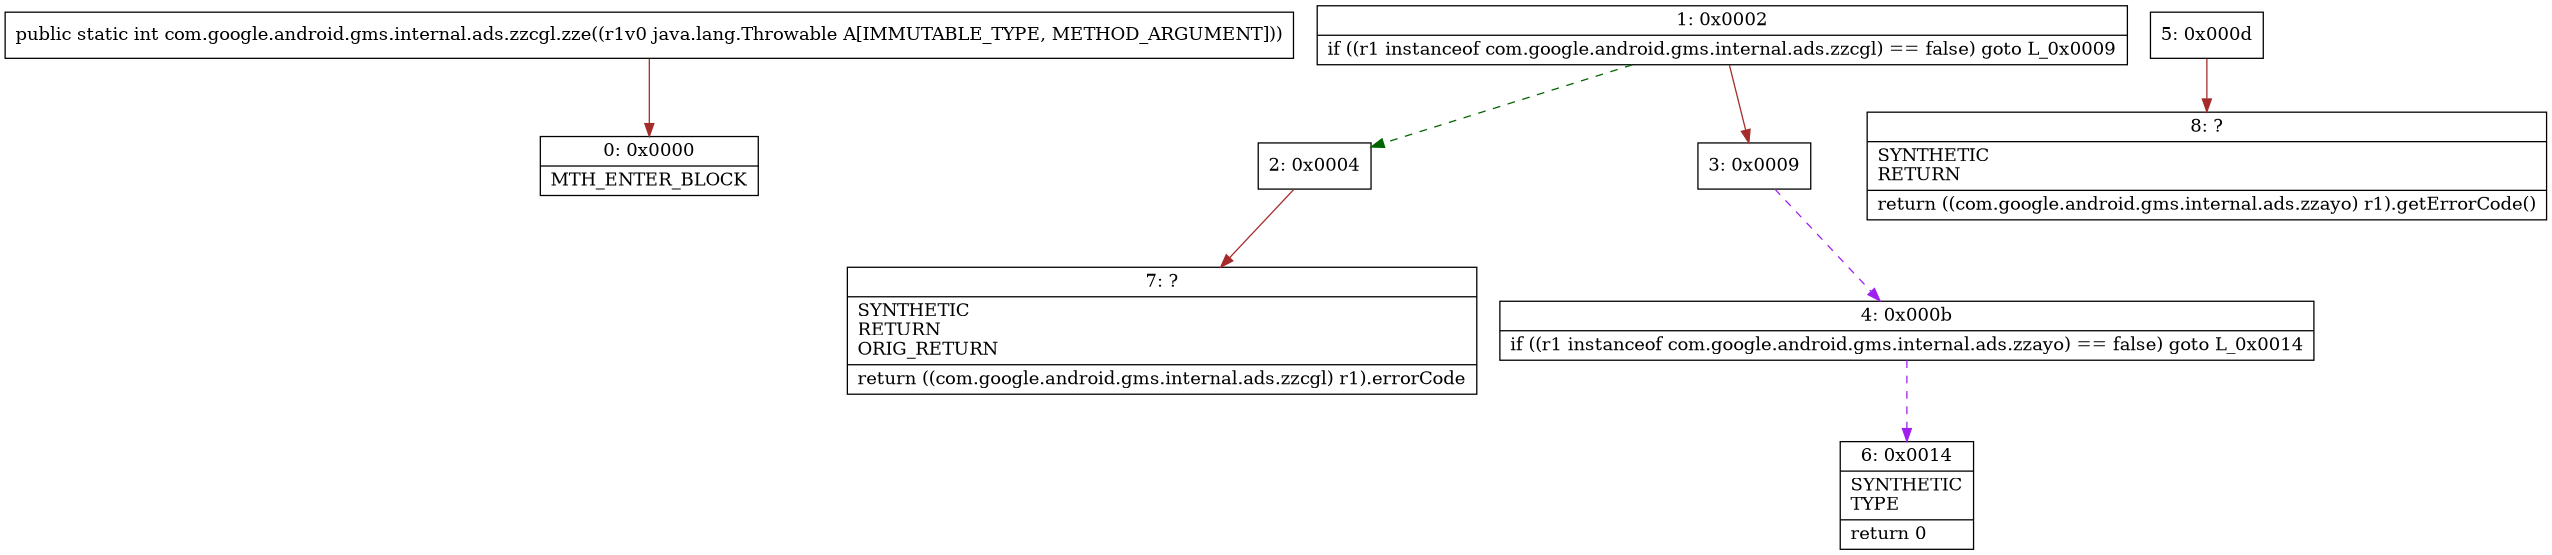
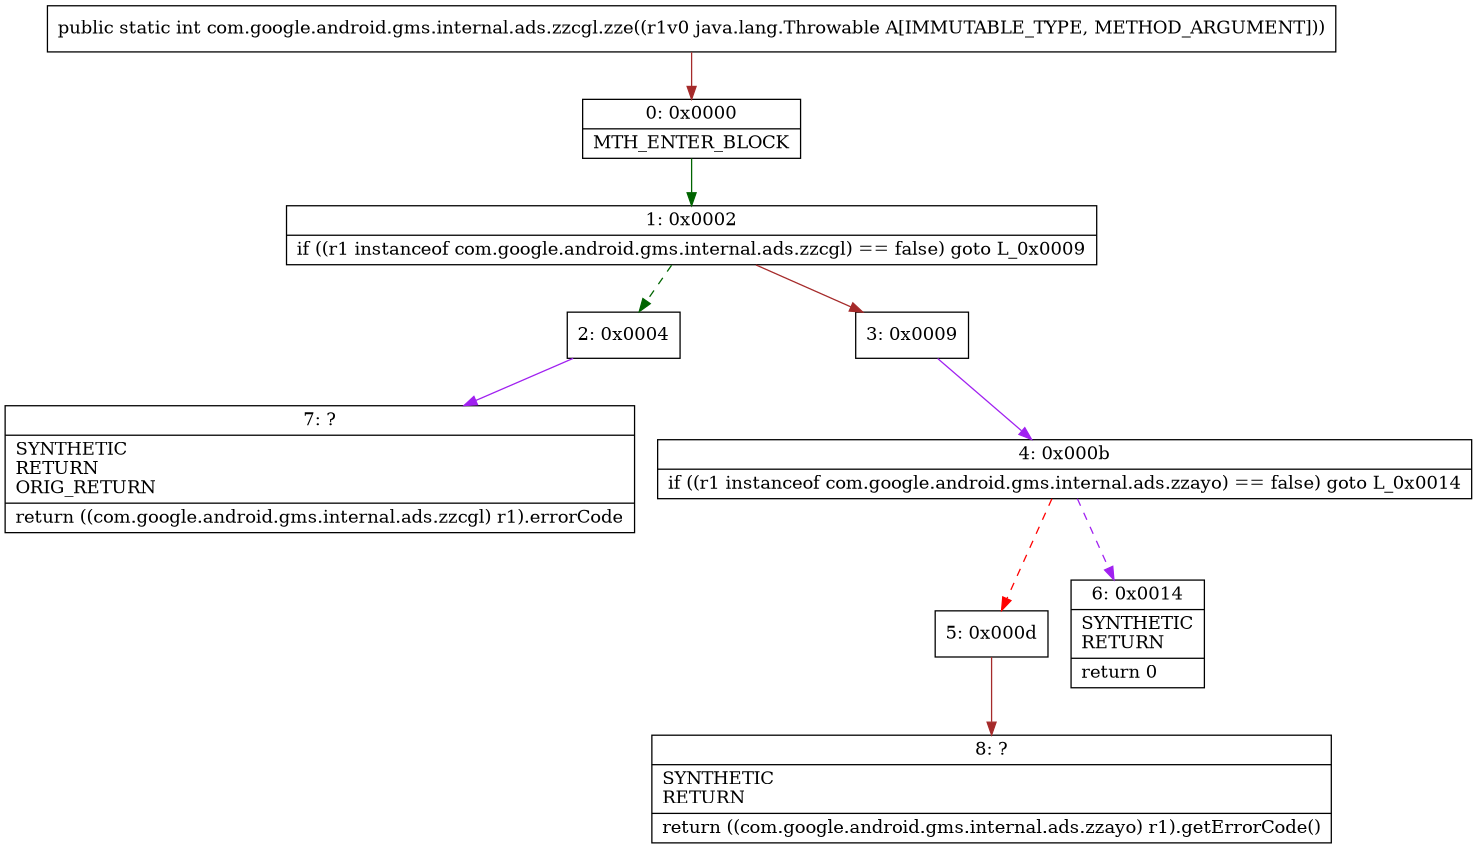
none -> (692, 176)
(1262, 223) -> (525, 379)
(1823, 240) -> (980, 395)
(1875, 504) -> (1123, 643)
none -> (1029, 549)
